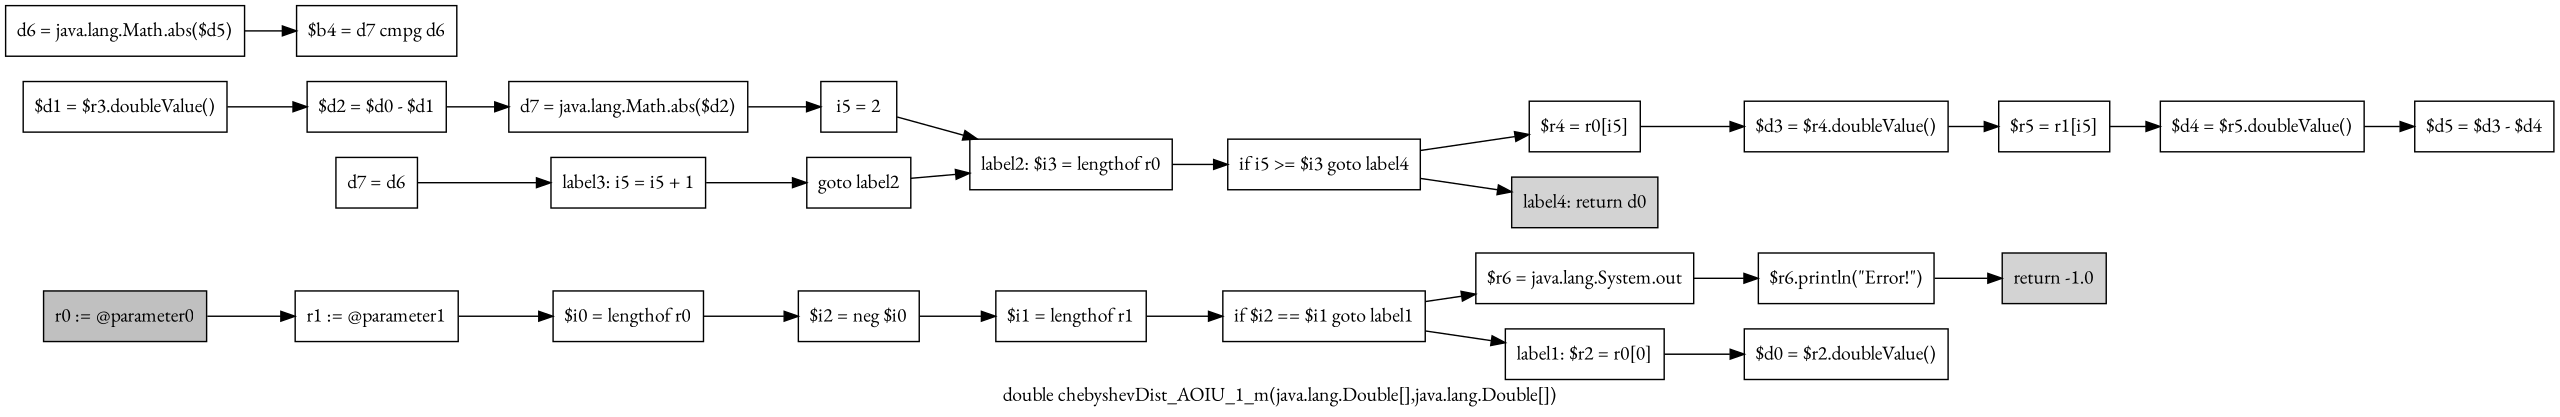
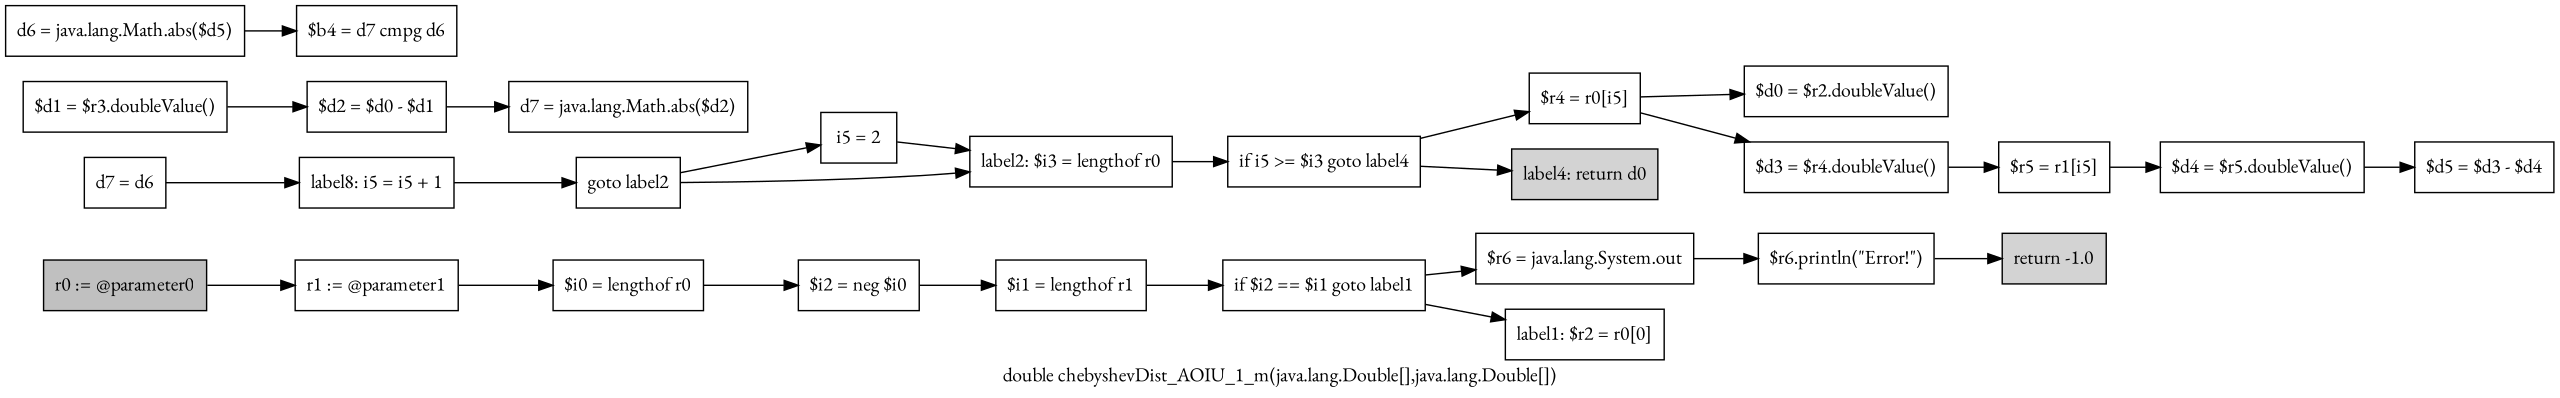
(777, 107) -> (744, 160)
(628, 183) -> (377, 183)
(1697, 354) -> (1685, 96)
